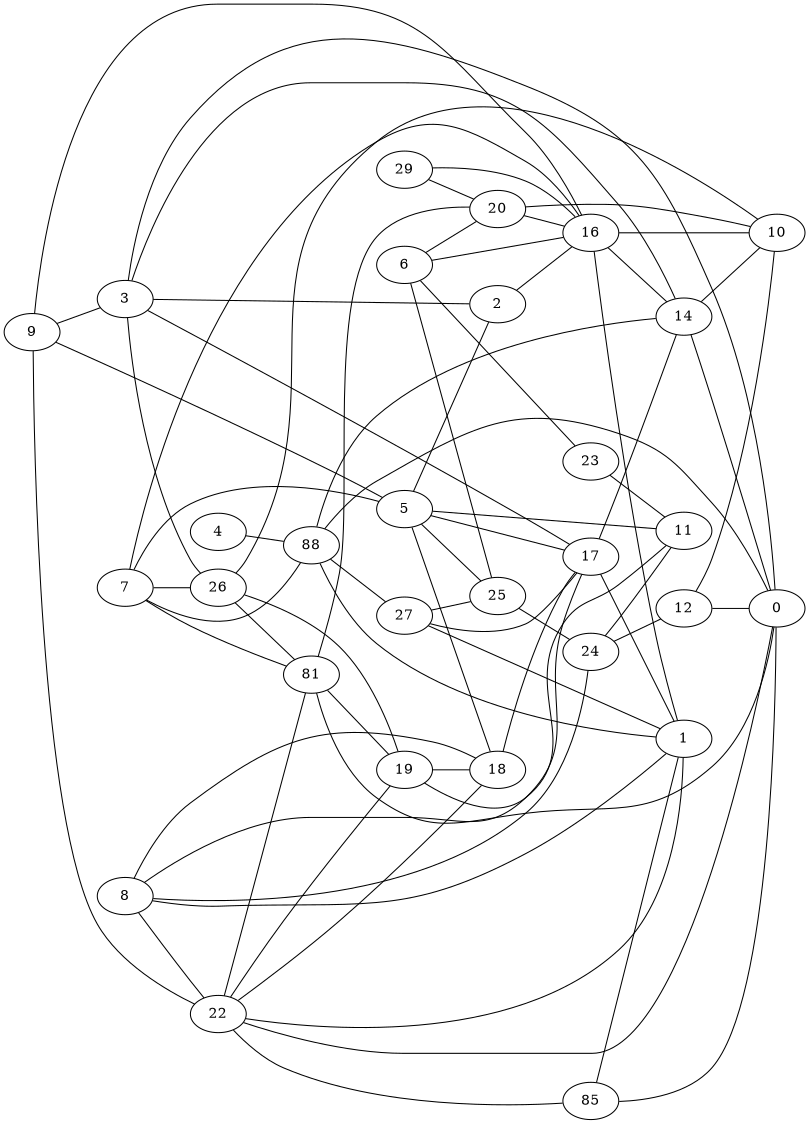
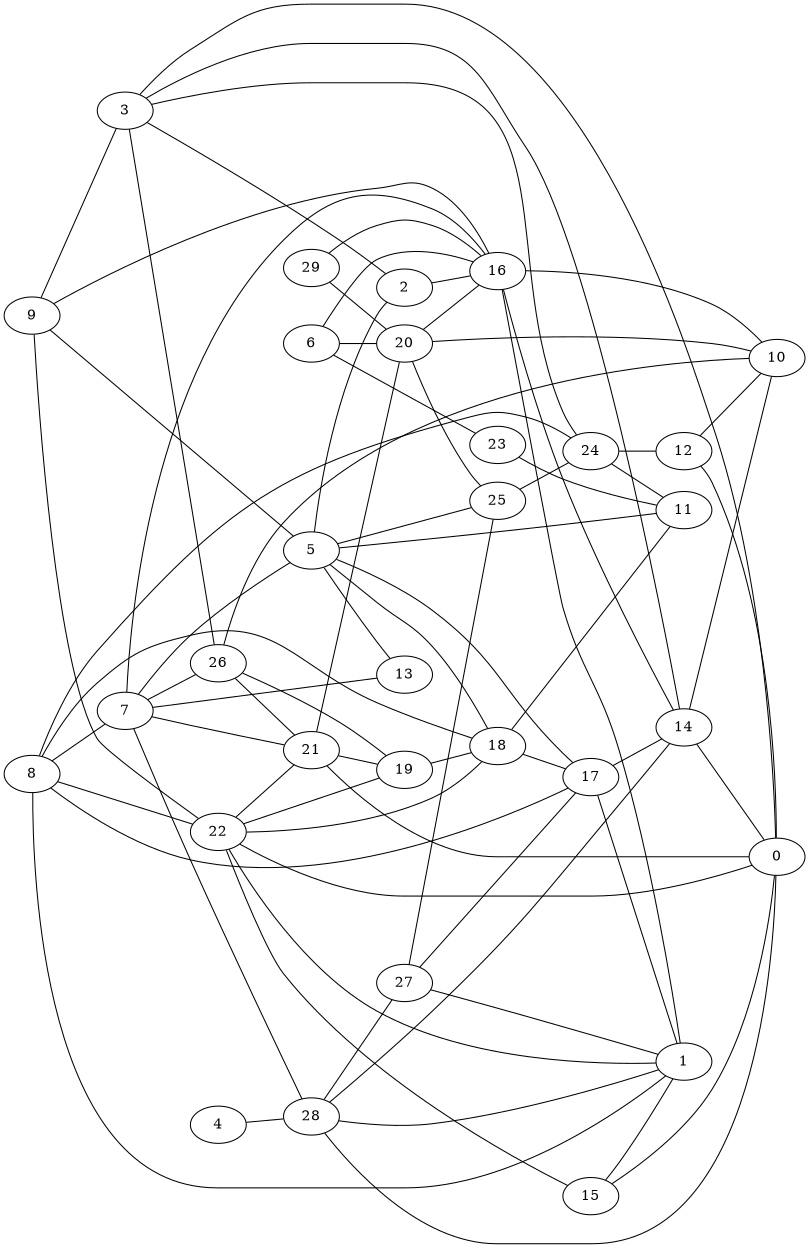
(451, 430) -> (445, 433)
(370, 431) -> (485, 110)
(311, 545) -> (311, 1116)
(311, 675) -> (311, 750)
none -> (405, 675)
(549, 703) -> (591, 628)
none -> (78, 743)
(591, 1101) -> (591, 1196)
